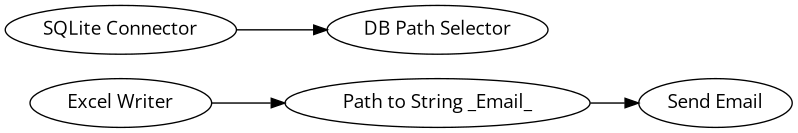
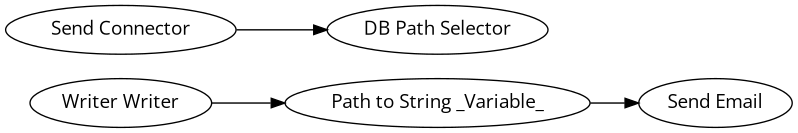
(121, 30) -> (121, 30)
(121, 103) -> (121, 103)
(438, 103) -> (438, 103)
